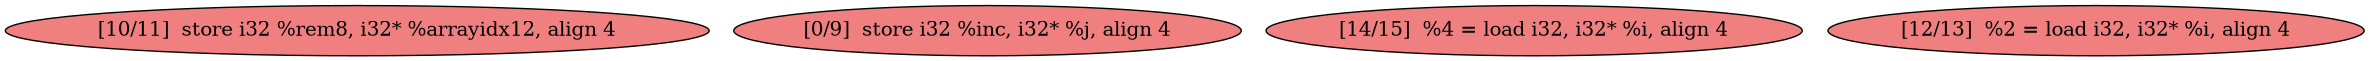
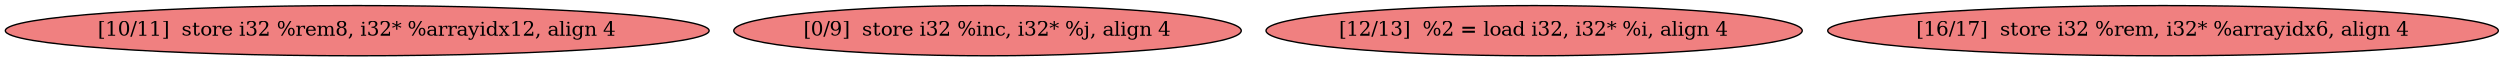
(1534, 31) -> none
none -> (2163, 31)
